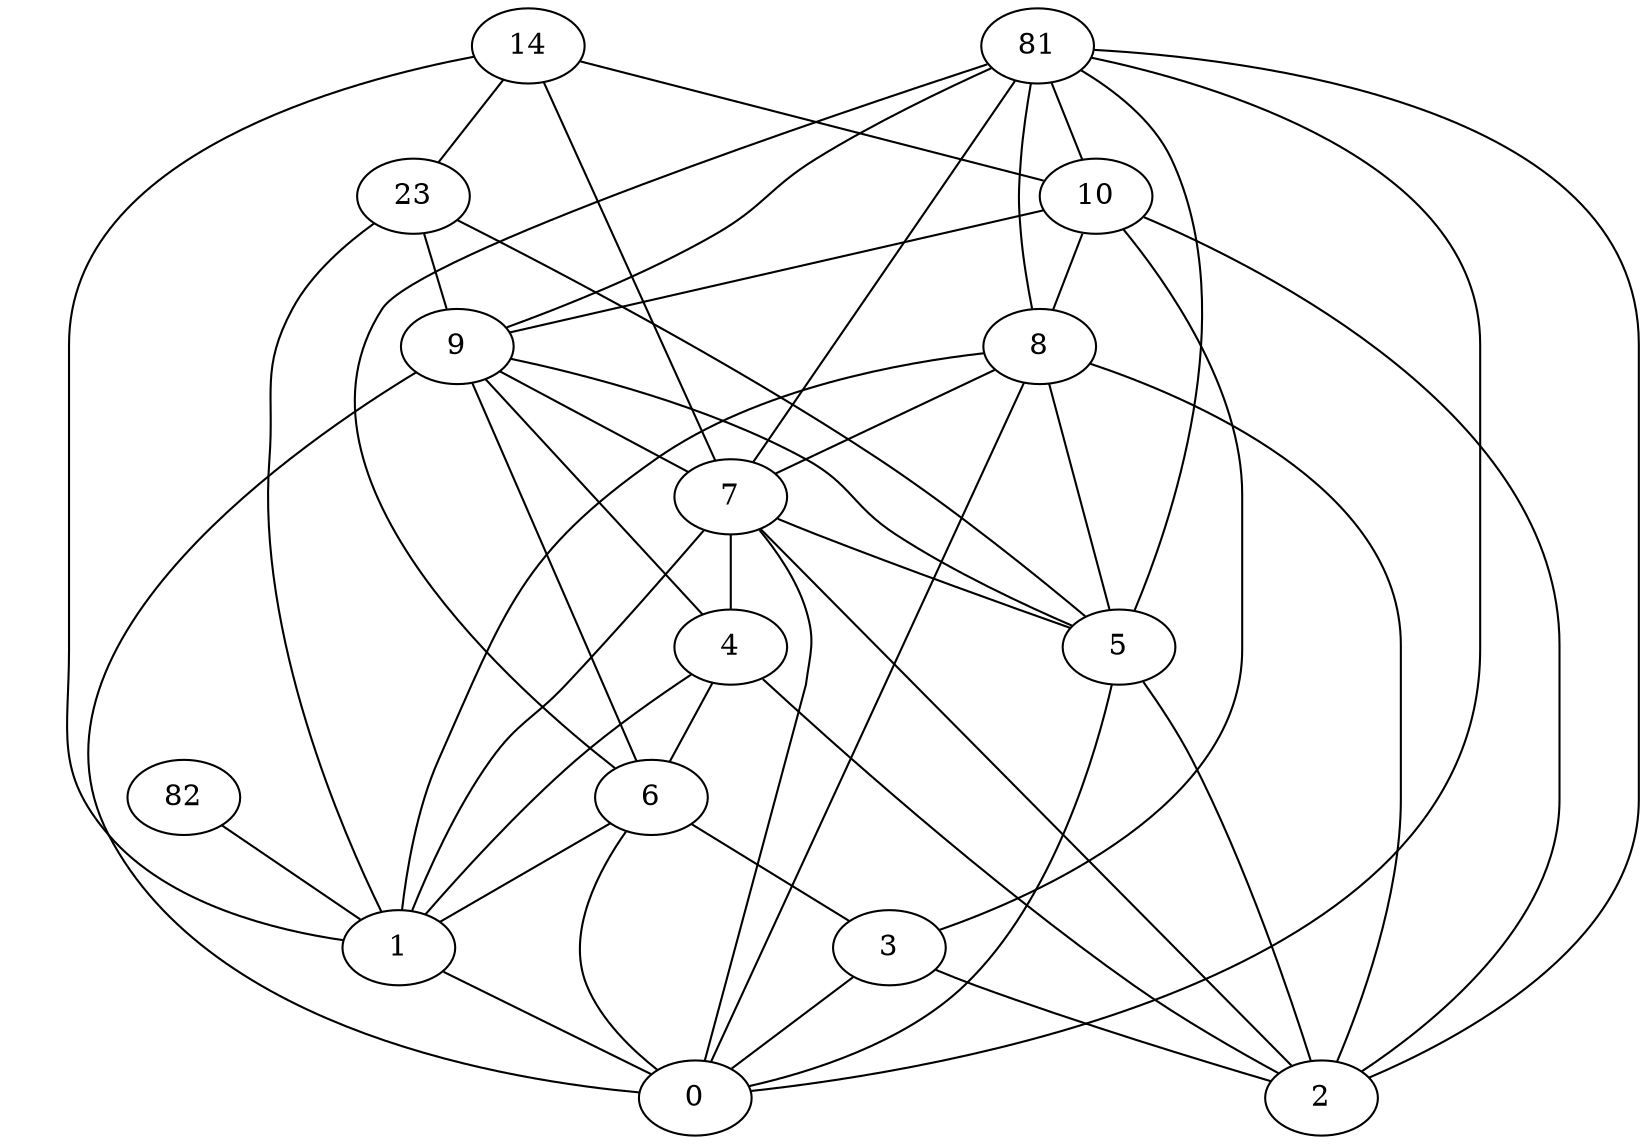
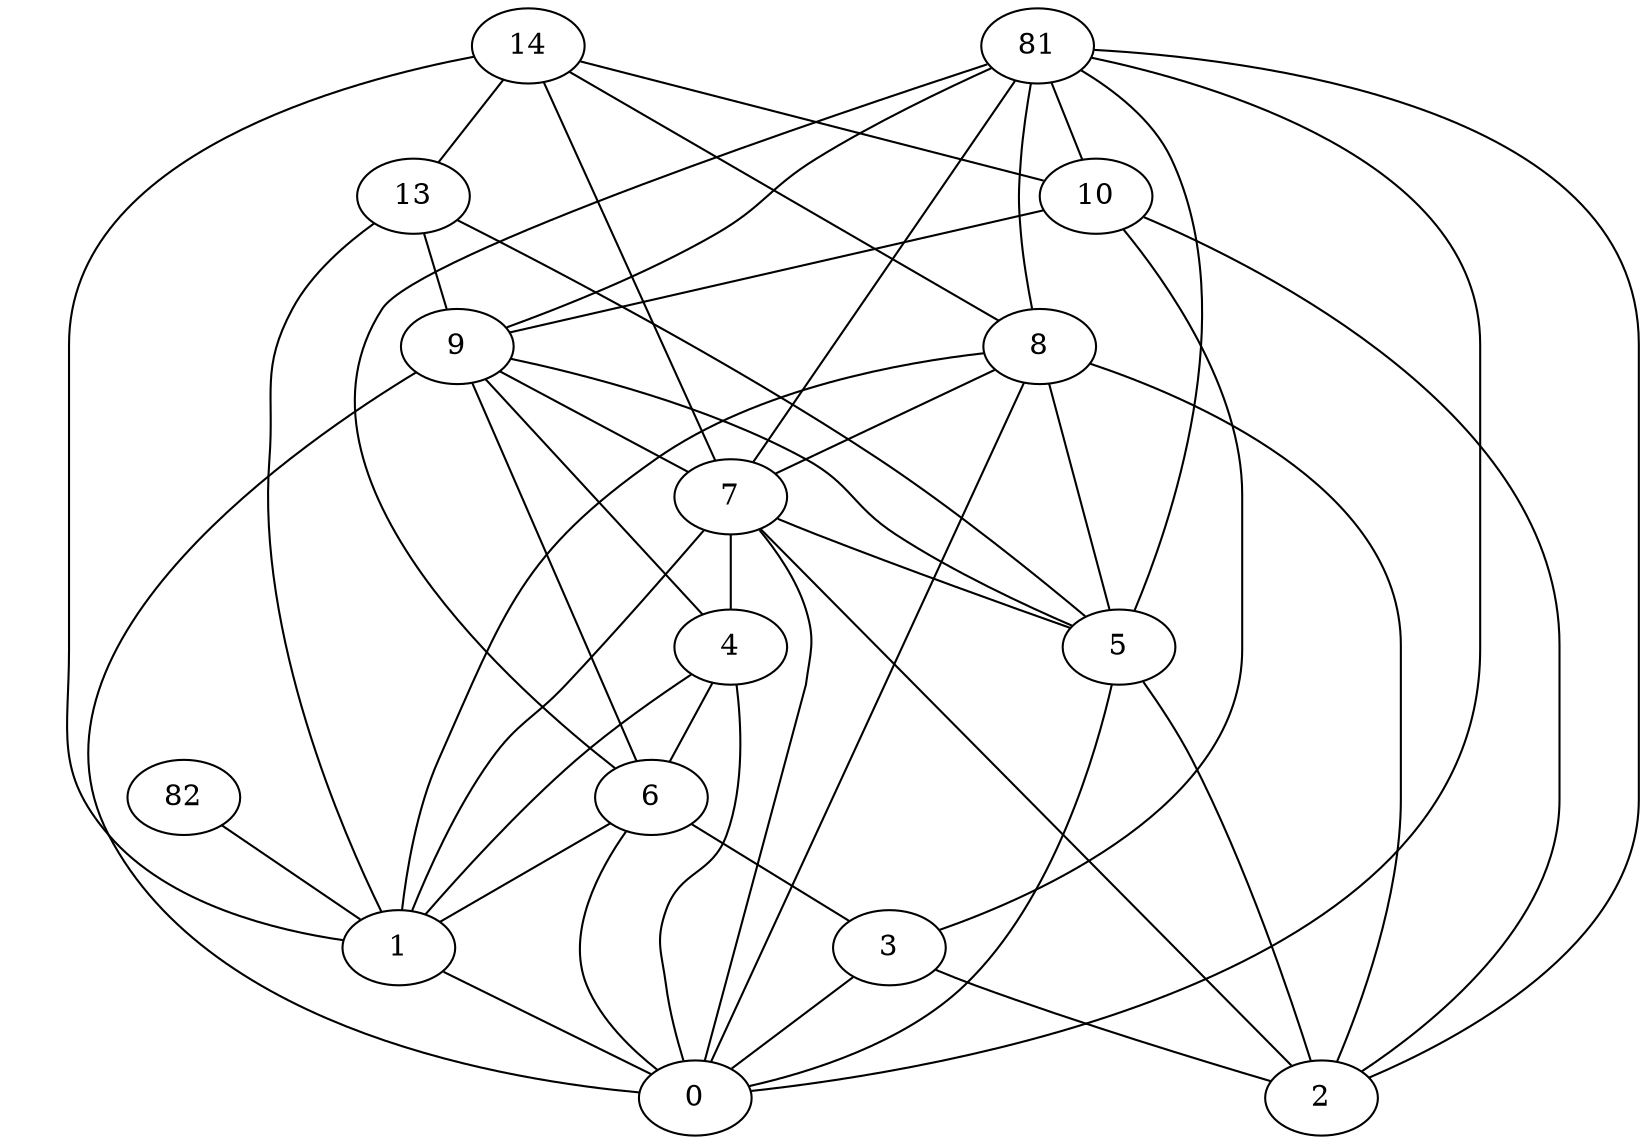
(413, 196) -> (413, 196)
(1068, 272) -> (795, 203)
(997, 881) -> (696, 873)
